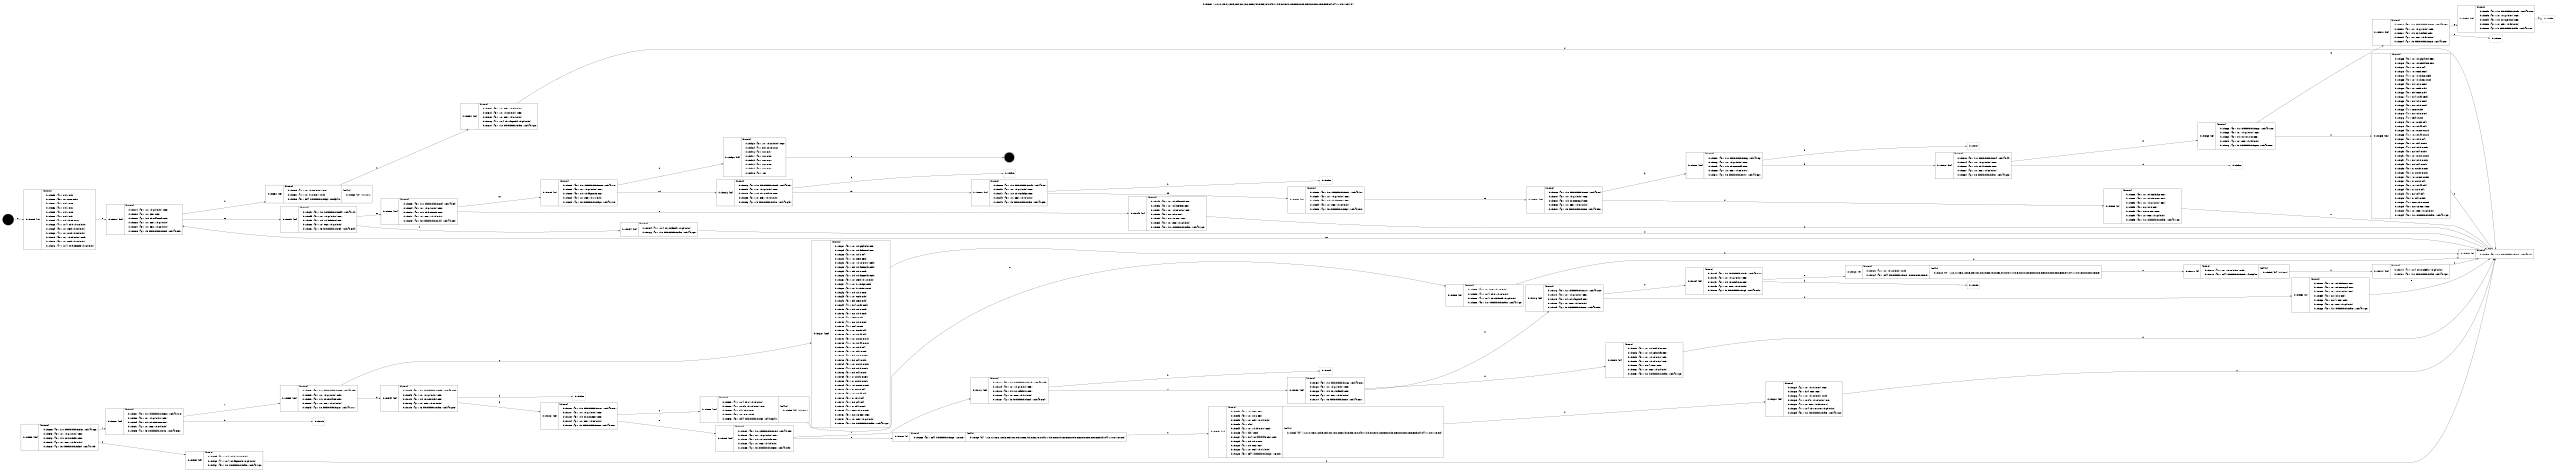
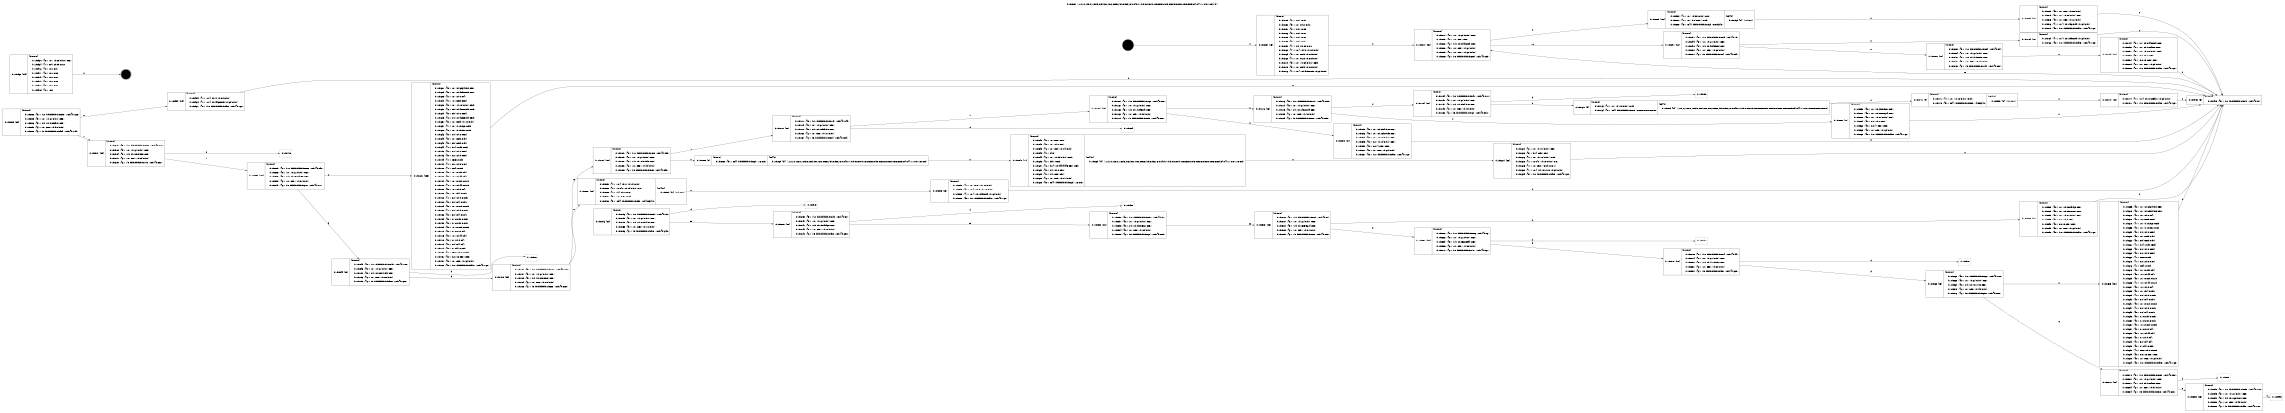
(579, 193) -> none
